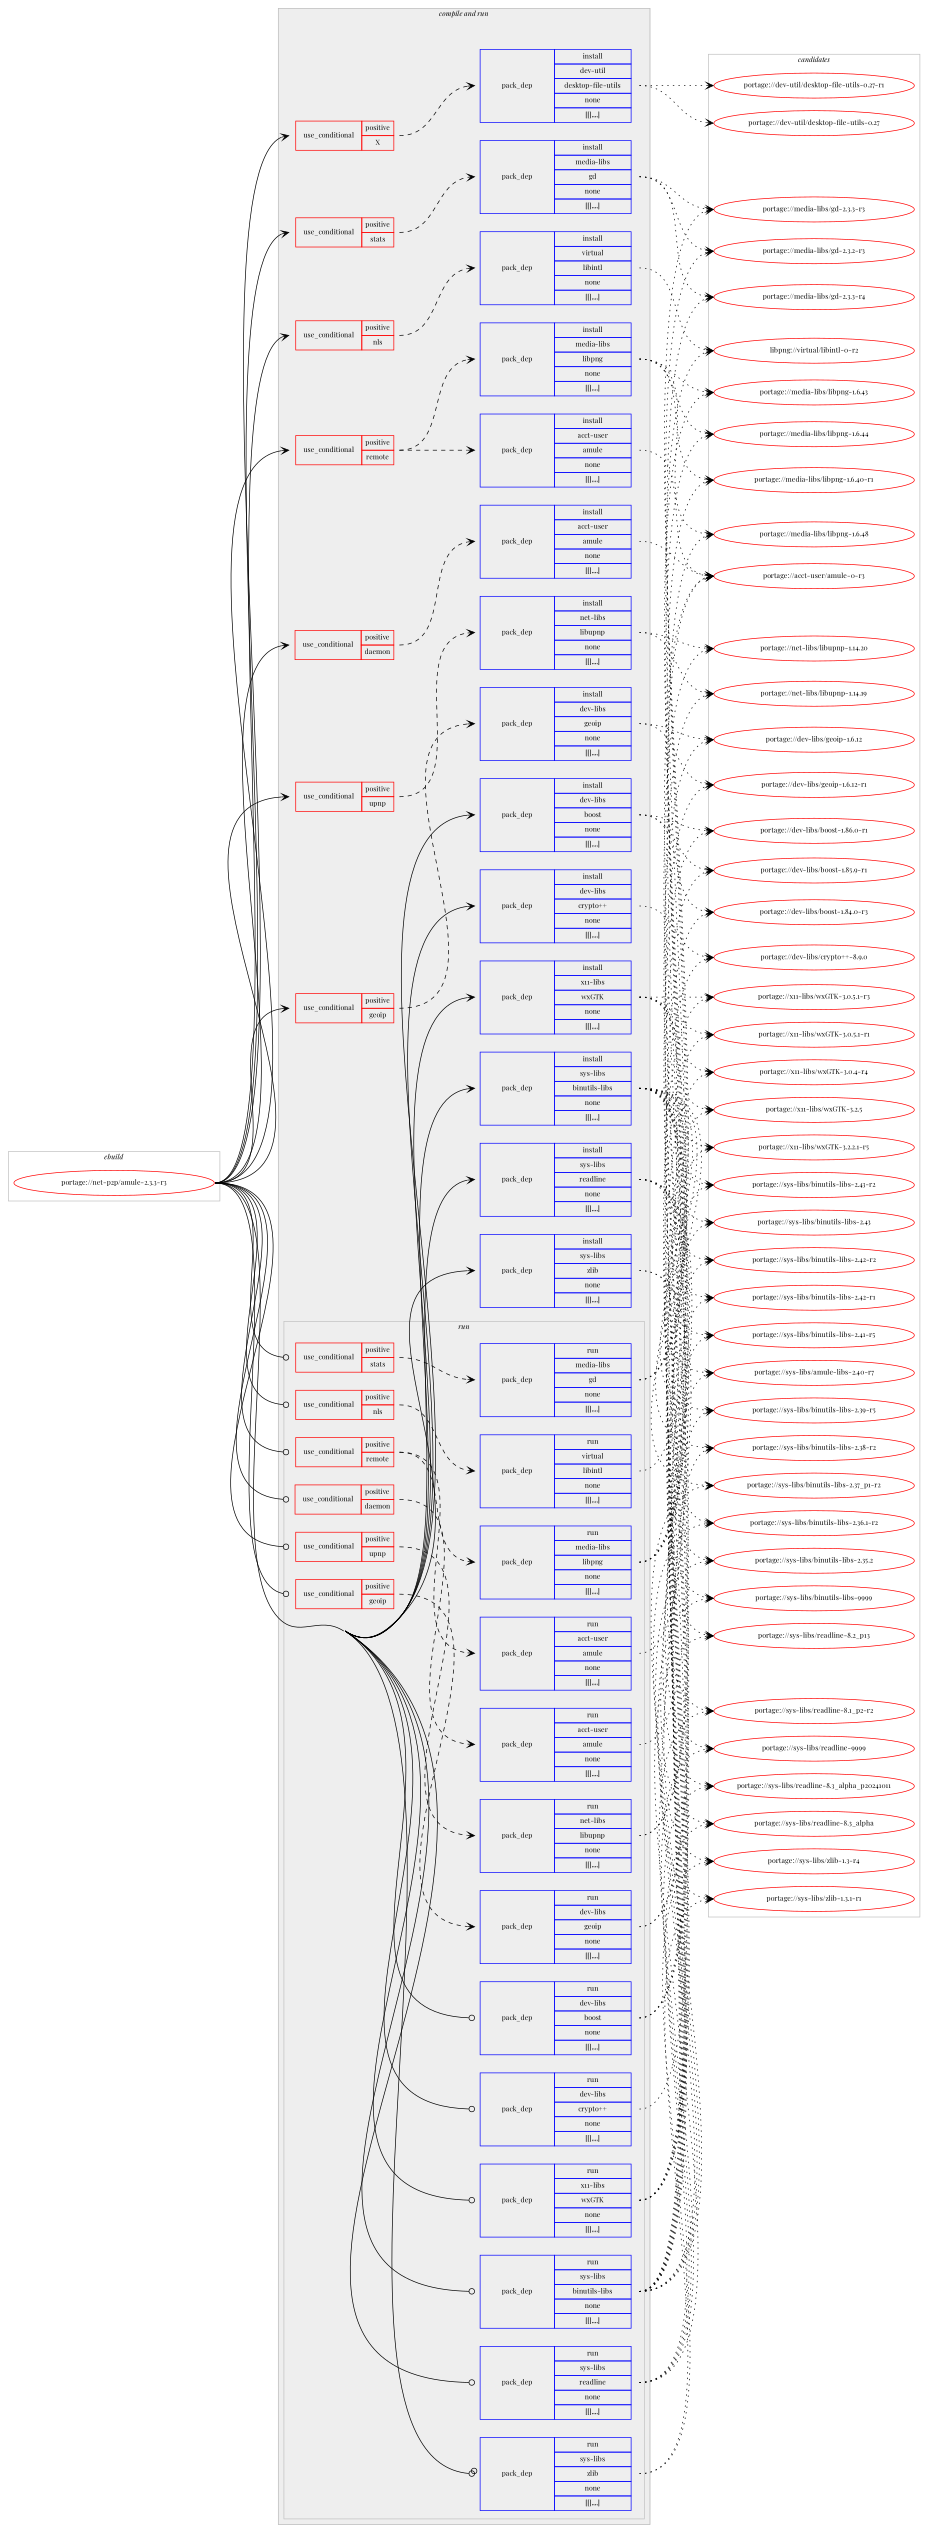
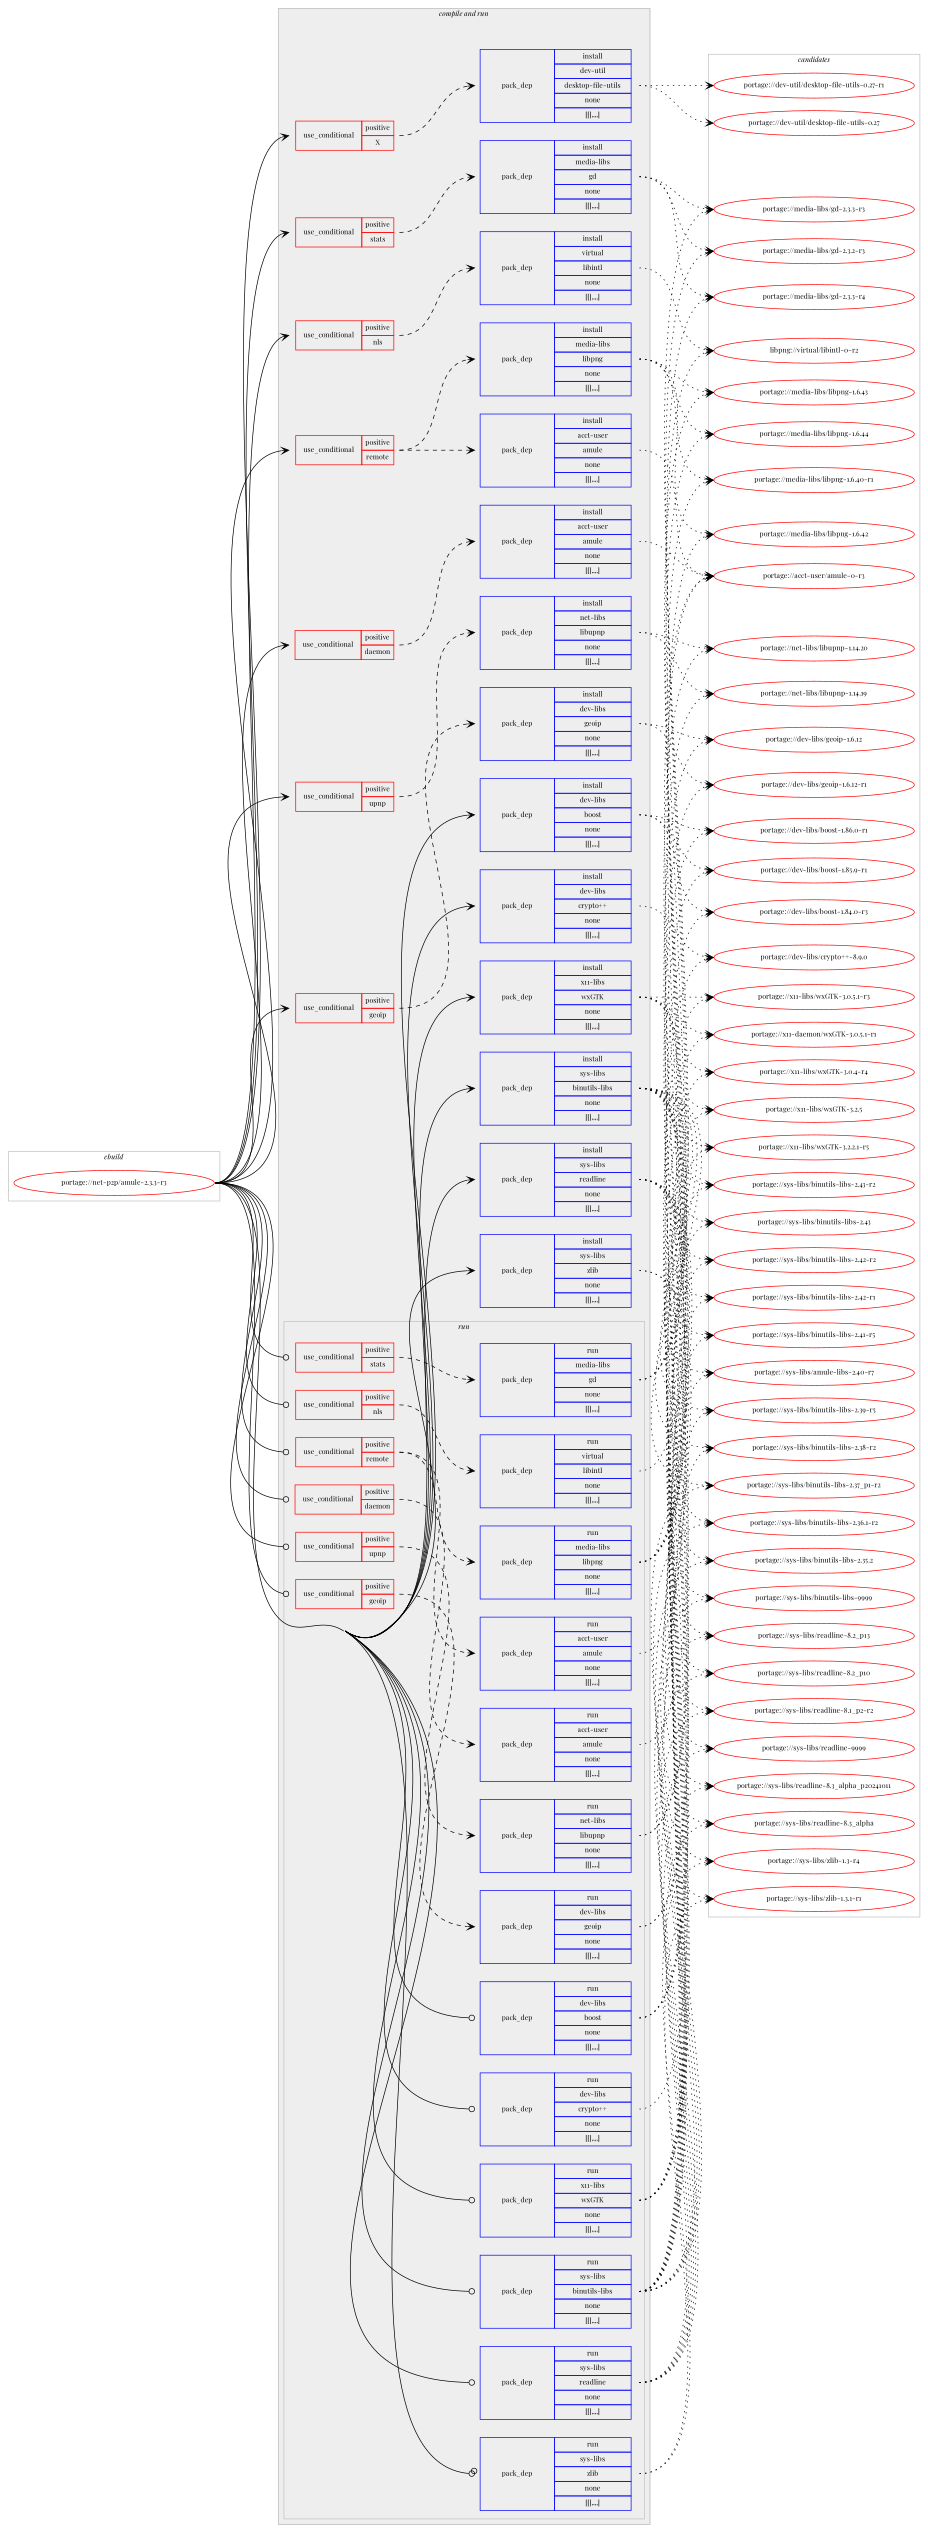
(814, 534) -> (814, 534)
(814, 1035) -> (814, 1035)
none -> (814, 1673)
